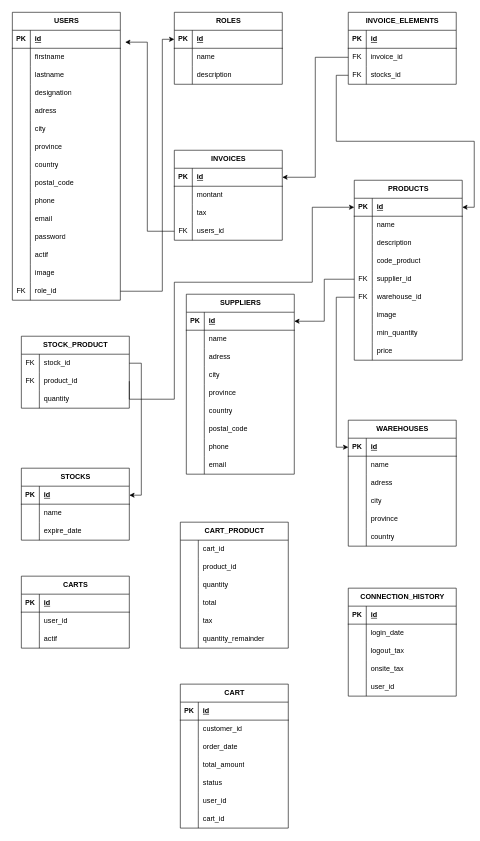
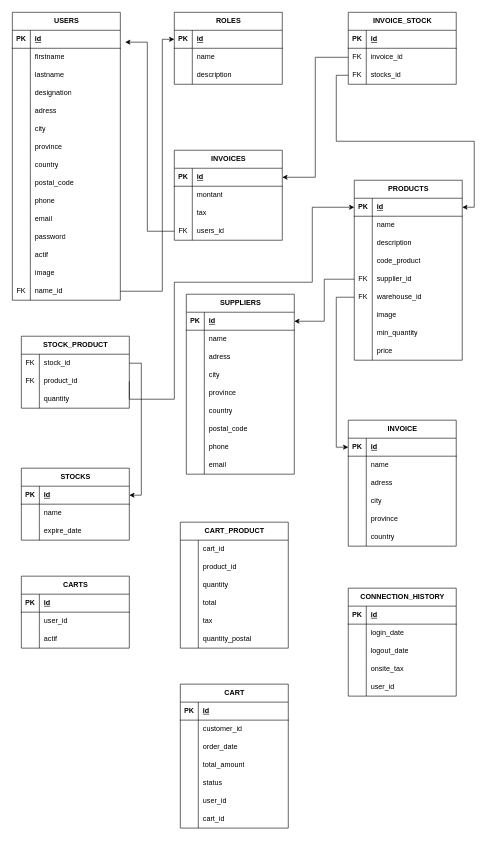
(403, 21) -> (403, 21)
(47, 291) -> (48, 291)
(403, 429) -> (403, 429)
(238, 639) -> (231, 639)
(390, 651) -> (392, 651)
